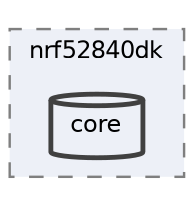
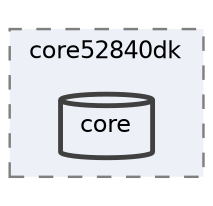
(97, 52) -> (107, 52)
